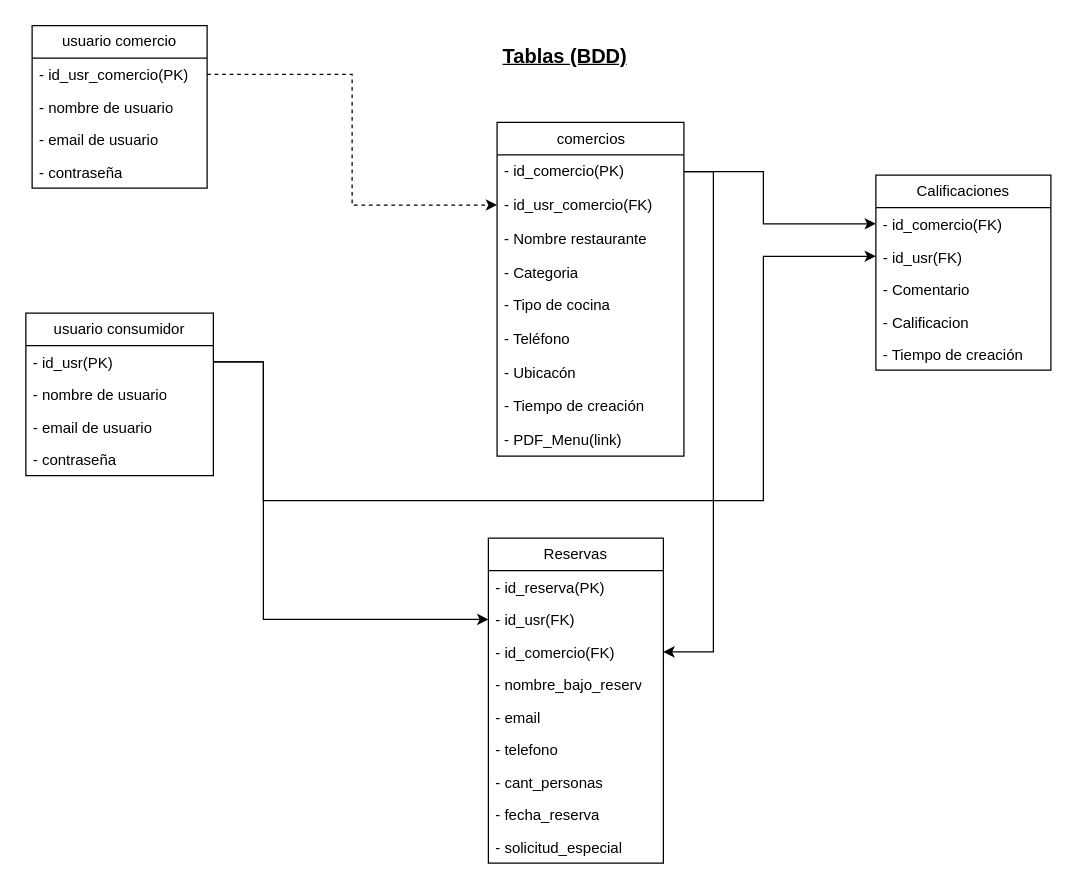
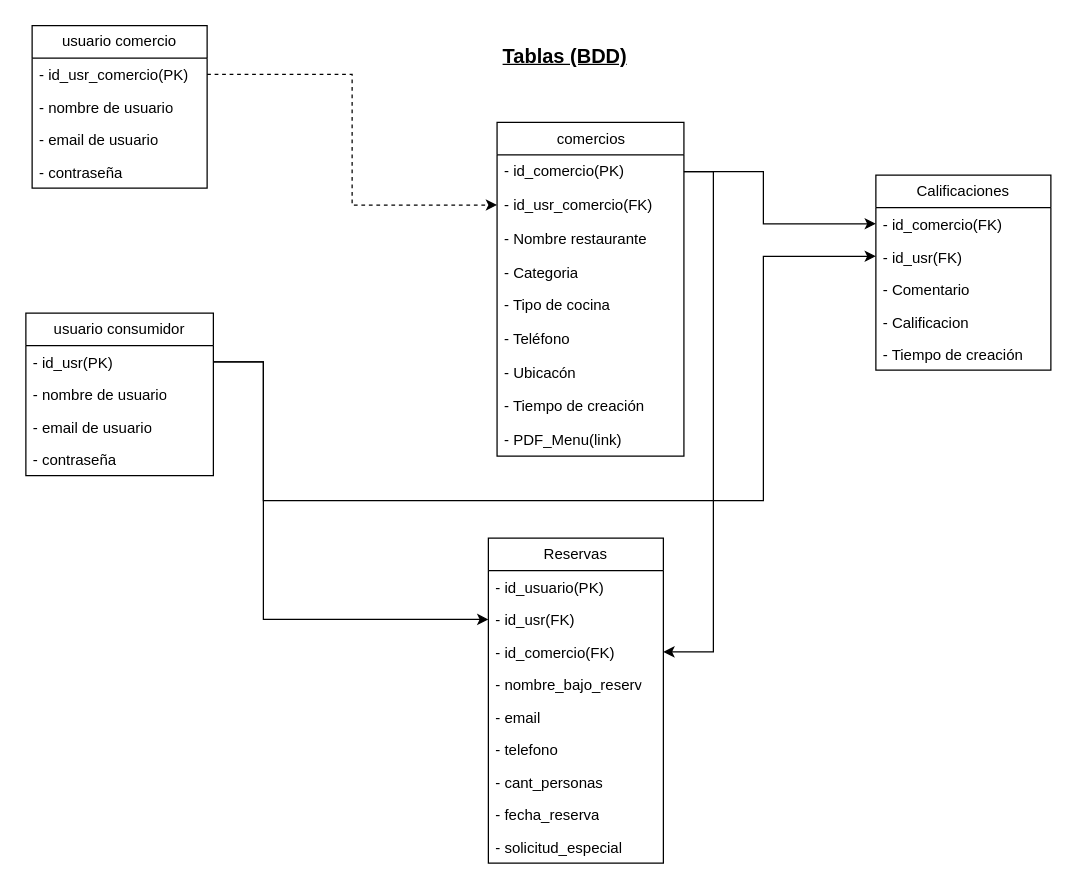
(559, 588) -> (557, 588)
